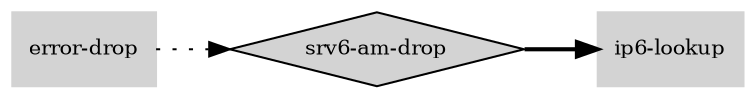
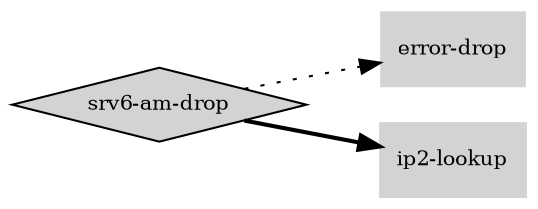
(182, 49) -> (302, 78)
(671, 49) -> (453, 160)
